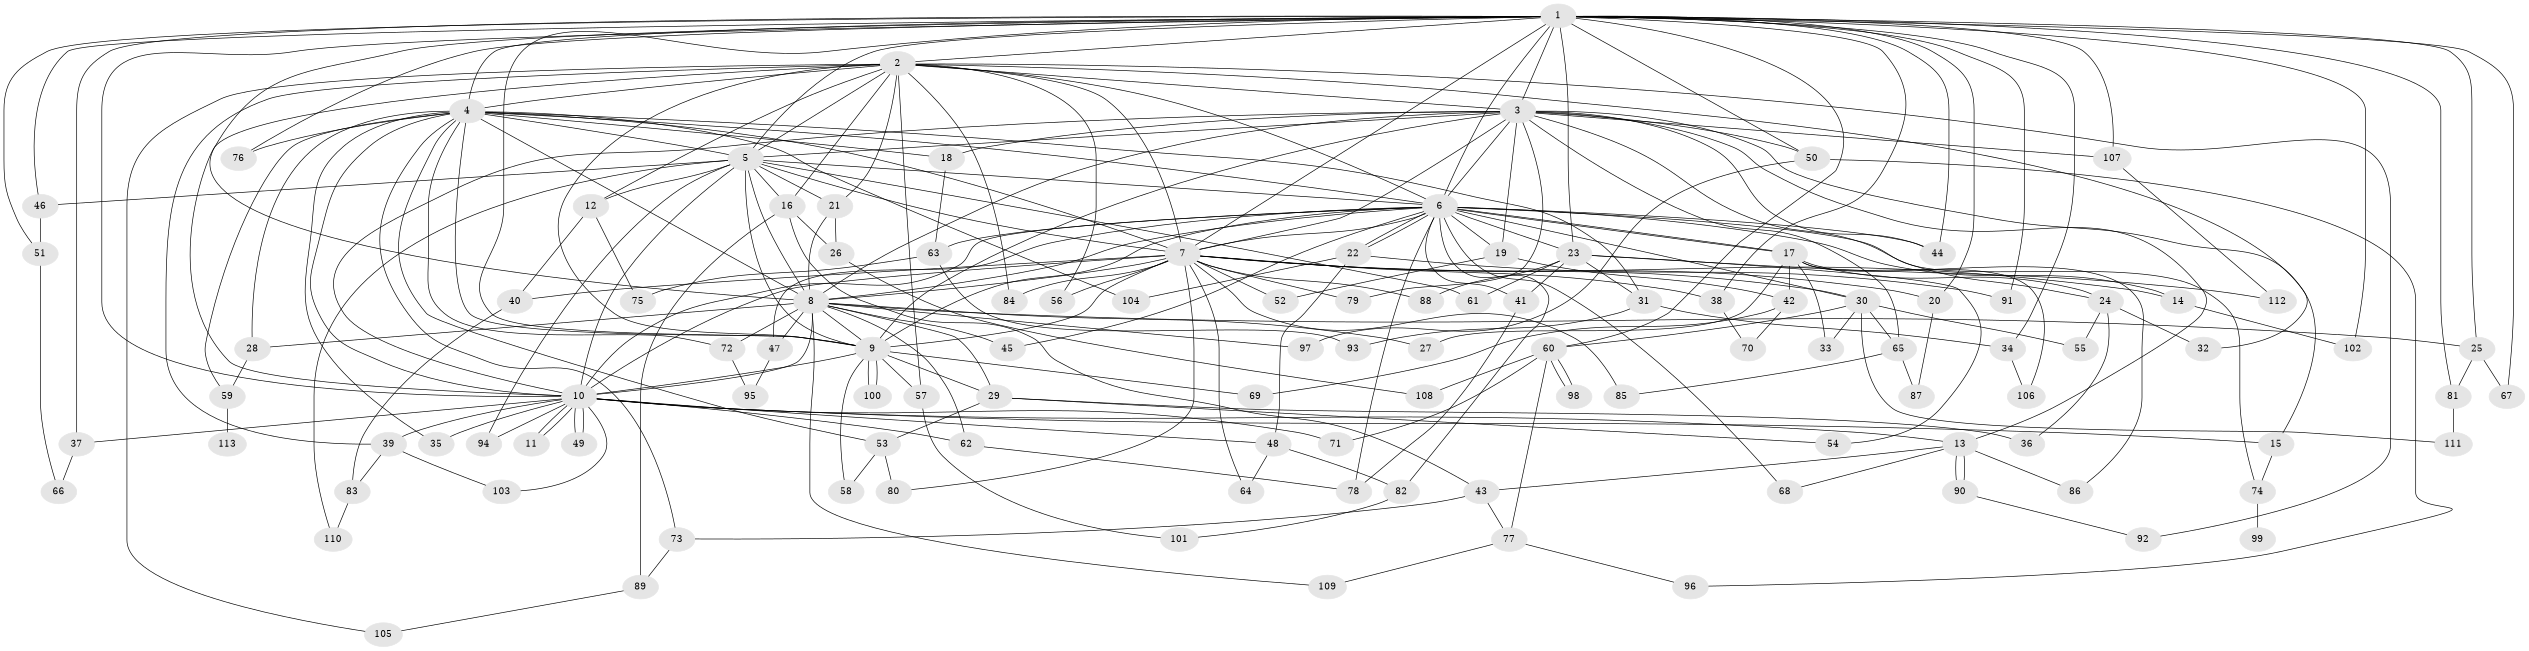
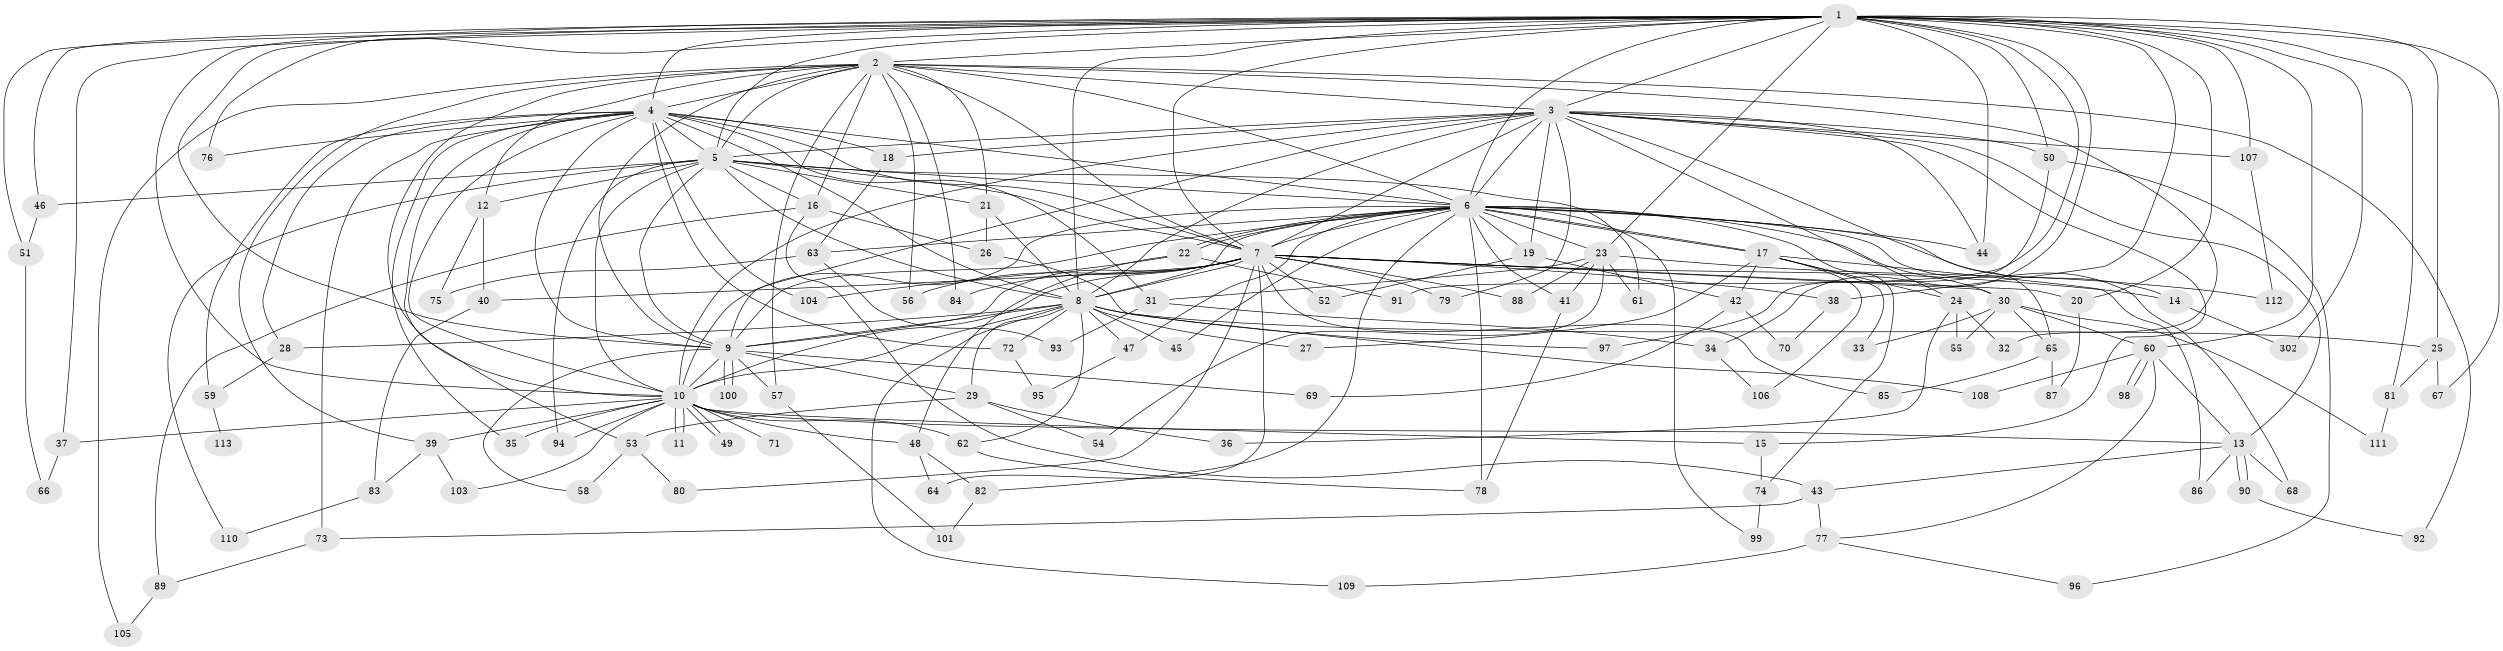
none -> (1675, 315)
(2353, 349) -> (2289, 349)
(1458, 405) -> (2191, 393)
